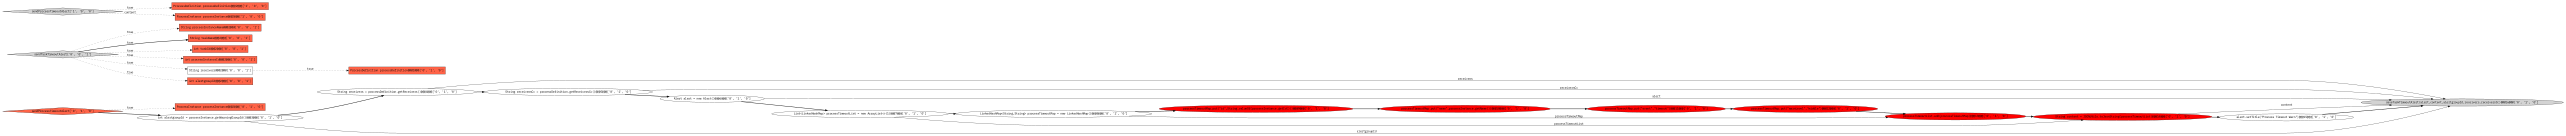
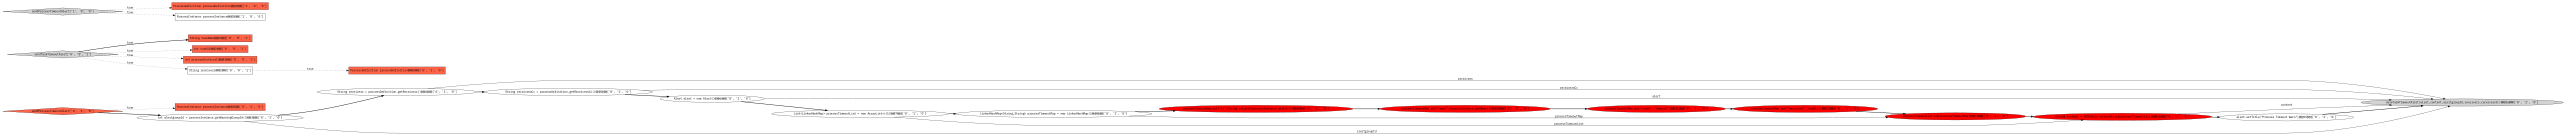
(130, 12) -> (130, 12)
(220, 17) -> (220, 17)
(220, 28) -> none
(220, 81) -> none
